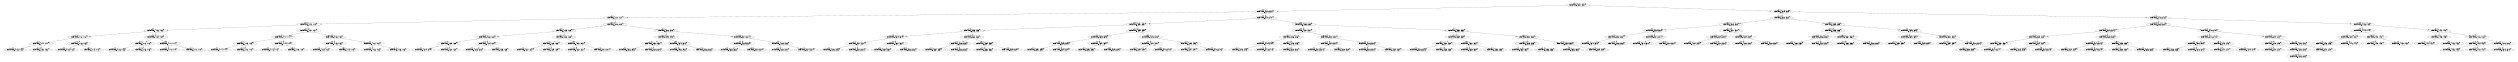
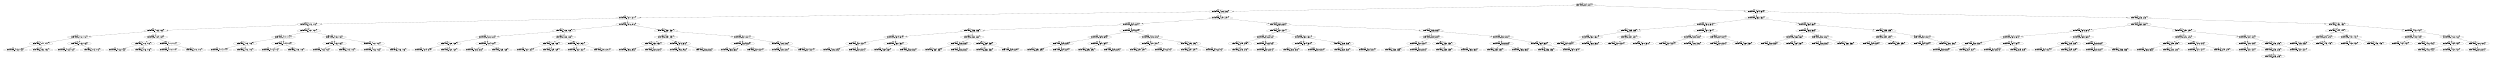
(1240, 50) -> none
